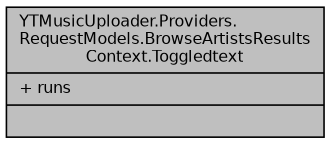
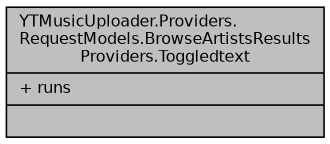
(165, 57) -> (165, 57)
